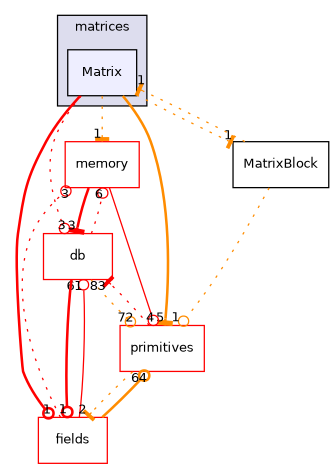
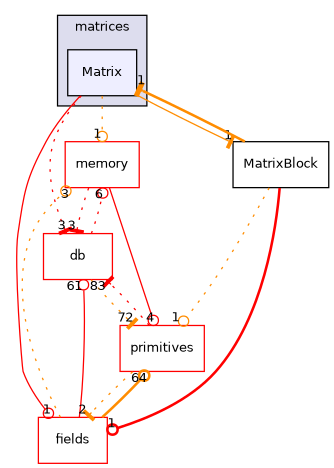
(102, 114) -> (102, 114)
(194, 116) -> (194, 116)
(186, 120) -> (186, 120)
(51, 156) -> (51, 156)
(164, 203) -> none
(82, 207) -> (82, 207)
(17, 248) -> (17, 248)
(110, 301) -> (110, 301)
(27, 327) -> (27, 327)
(67, 343) -> (239, 337)
